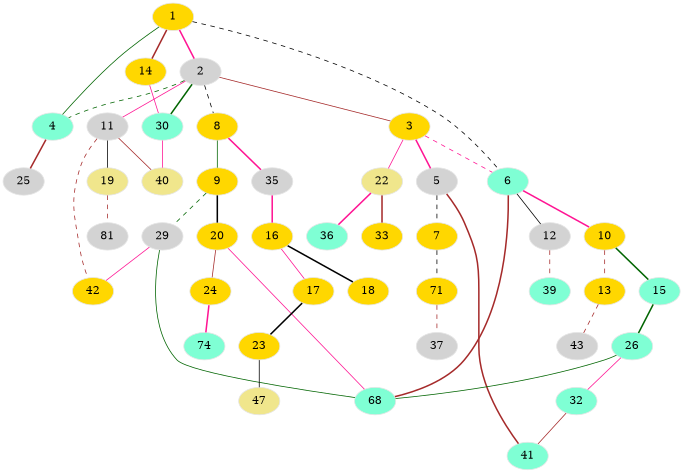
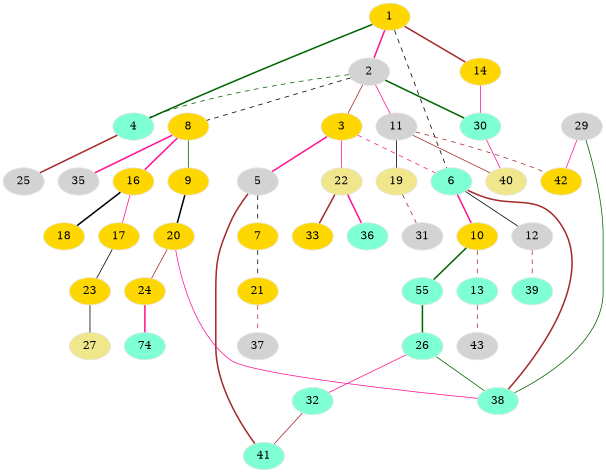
(108, 67) -> (261, 70)
(190, 209) -> none
(272, 209) -> (161, 154)
(108, 236) -> (422, 236)
(437, 291) -> (258, 291)
(605, 291) -> (477, 291)
(660, 291) -> (422, 291)
(286, 319) -> (104, 264)
(259, 401) -> (90, 346)
(375, 401) -> (498, 401)
